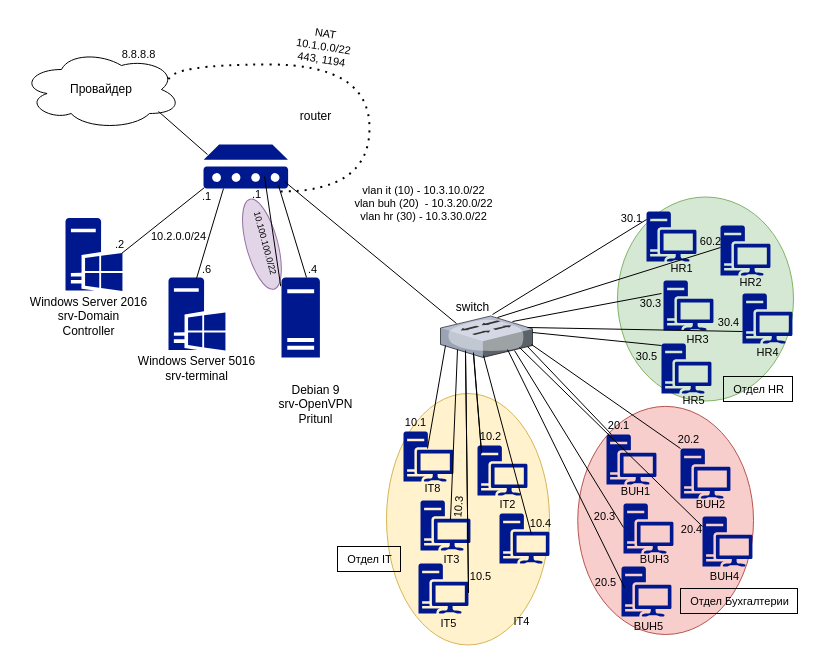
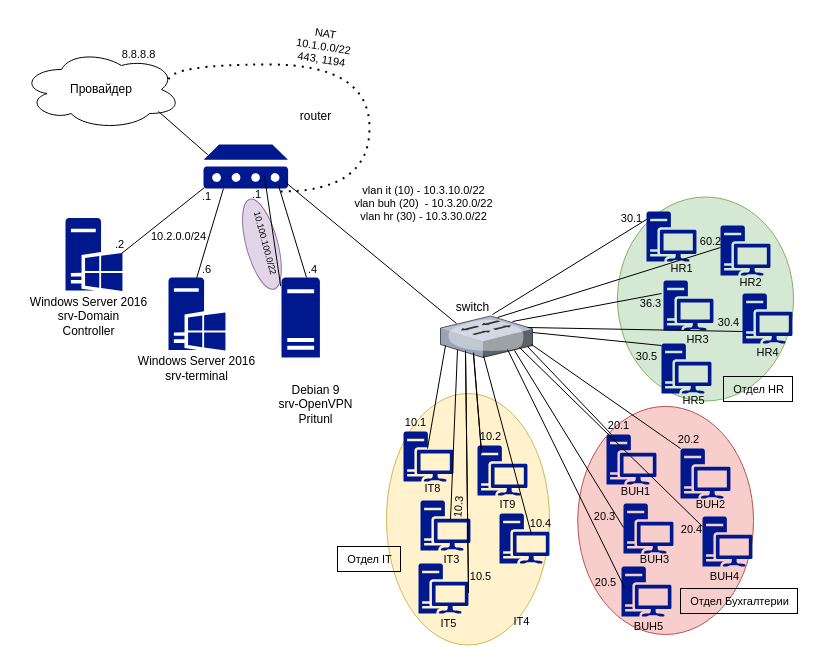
(651, 304) -> (651, 304)
(197, 369) -> (197, 369)
(508, 505) -> (508, 505)
